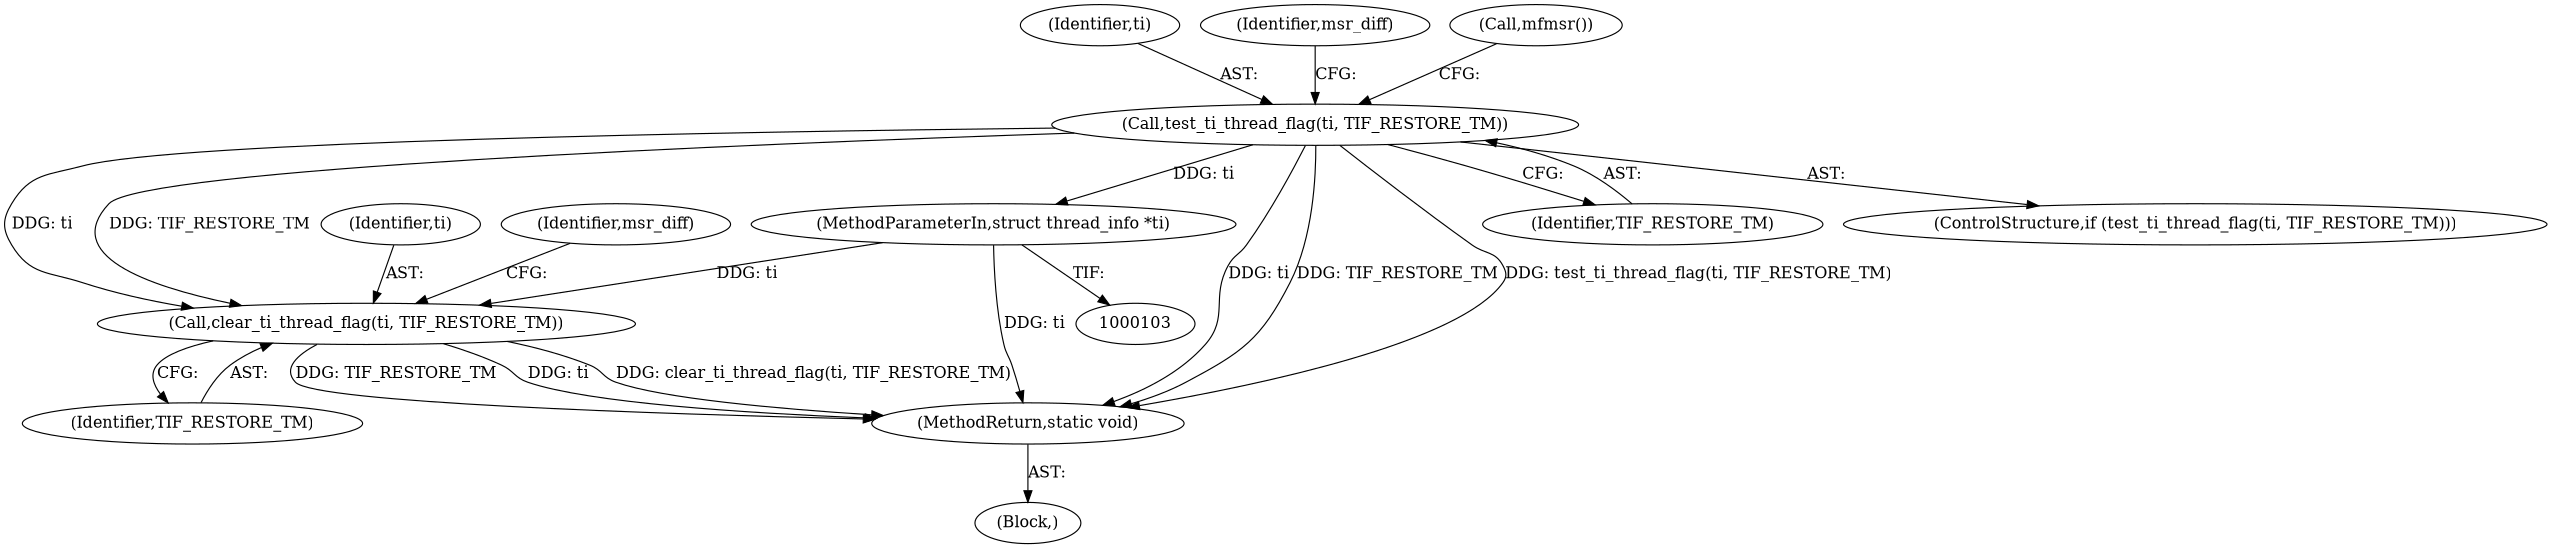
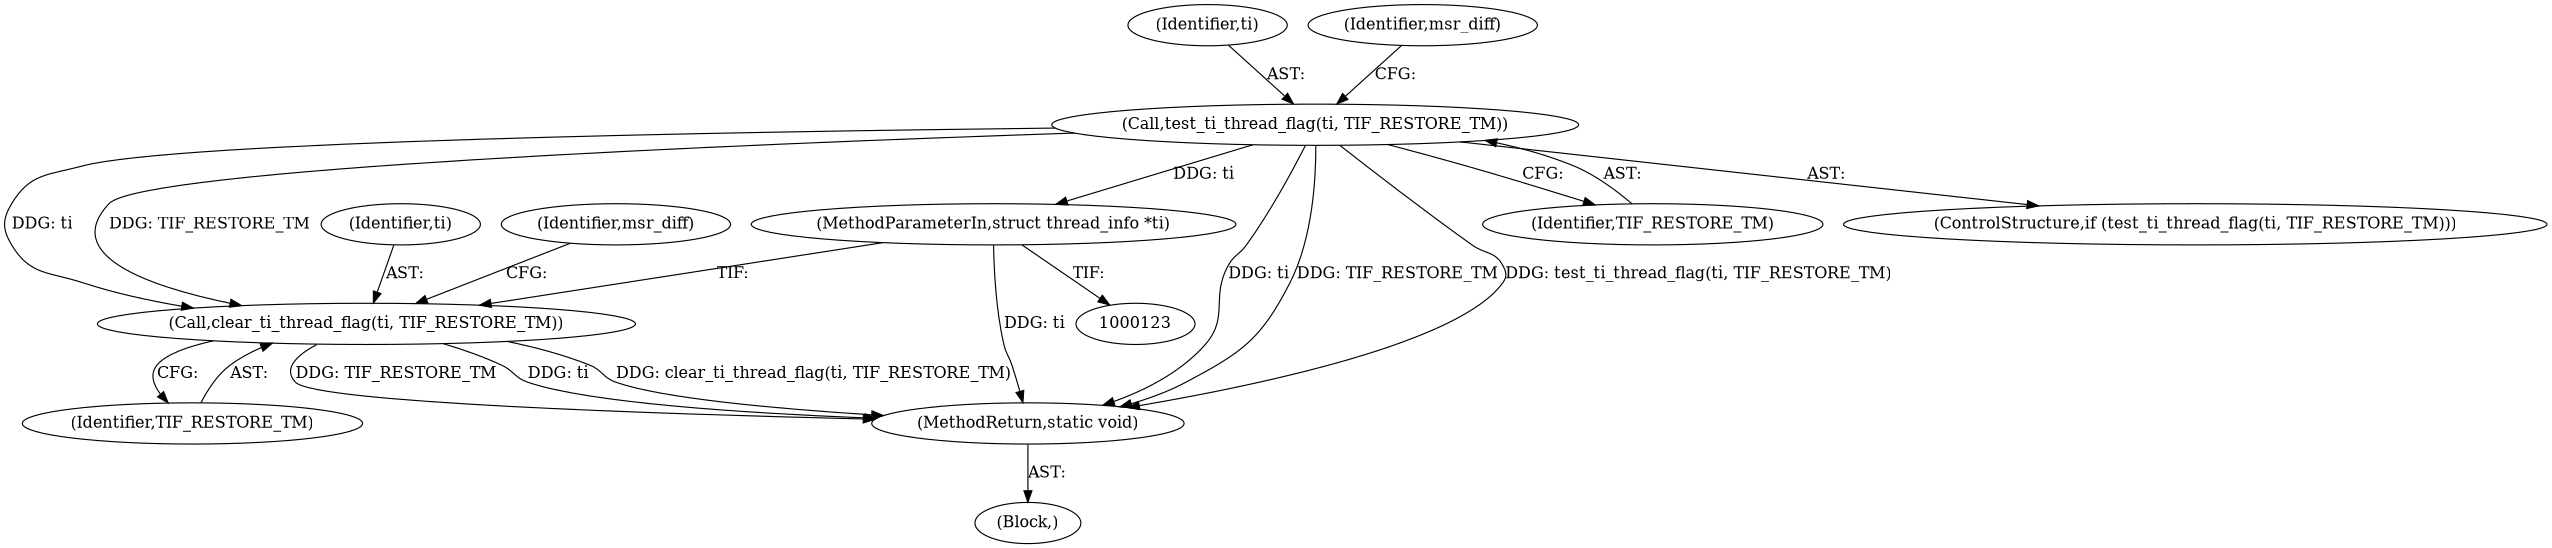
(1536, 25) -> none
(748, 274) -> (736, 274)
(1135, 324) -> (1135, 324)
